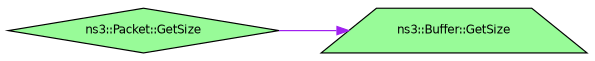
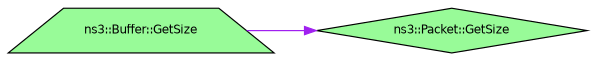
(308, 31) -> (275, 31)
